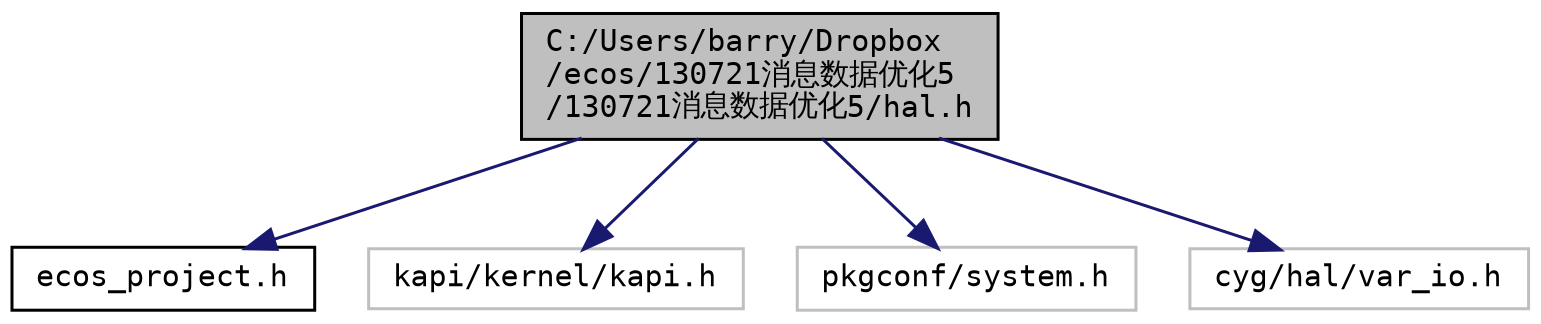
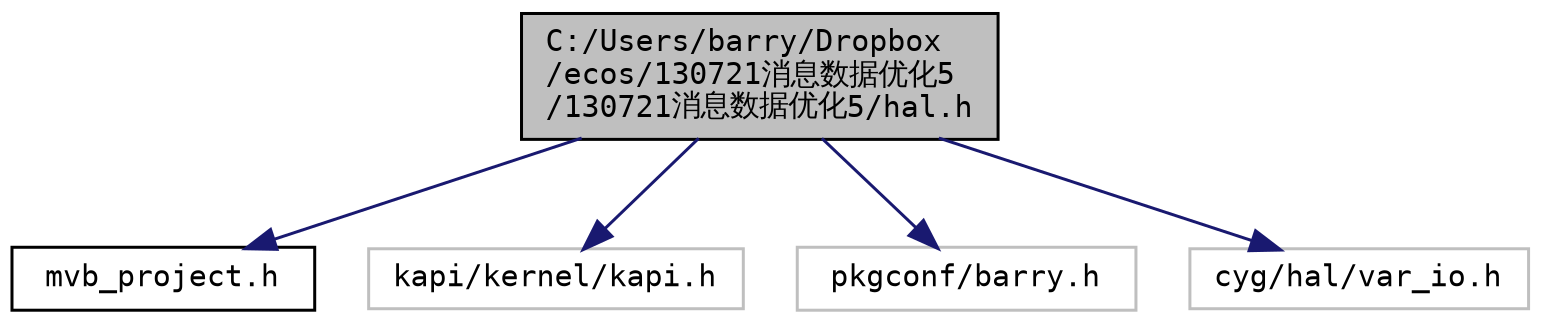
(163, 279) -> (163, 279)
(967, 279) -> (967, 279)
